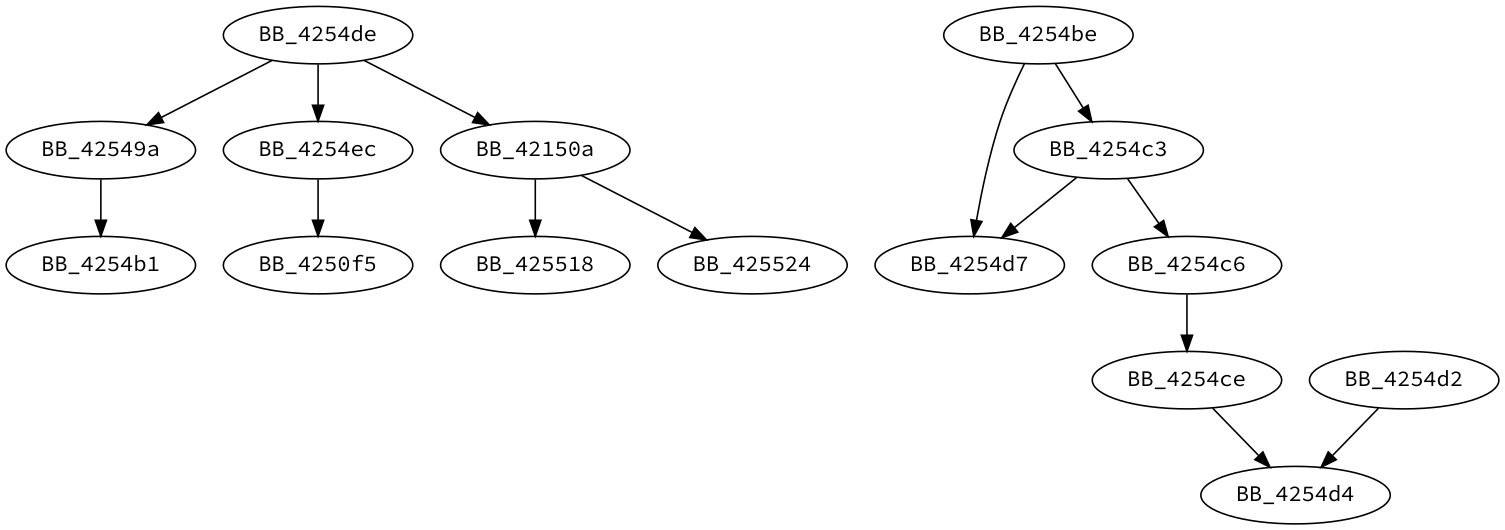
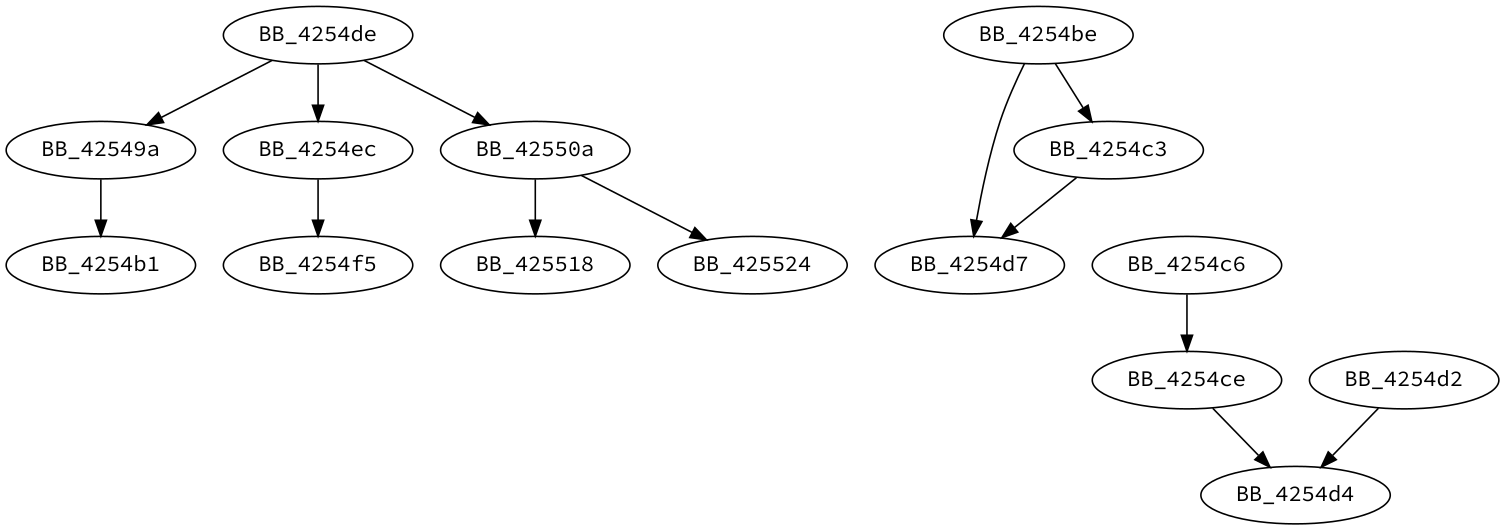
(535, 150) -> (535, 150)
(1143, 201) -> none
(318, 265) -> (318, 265)
